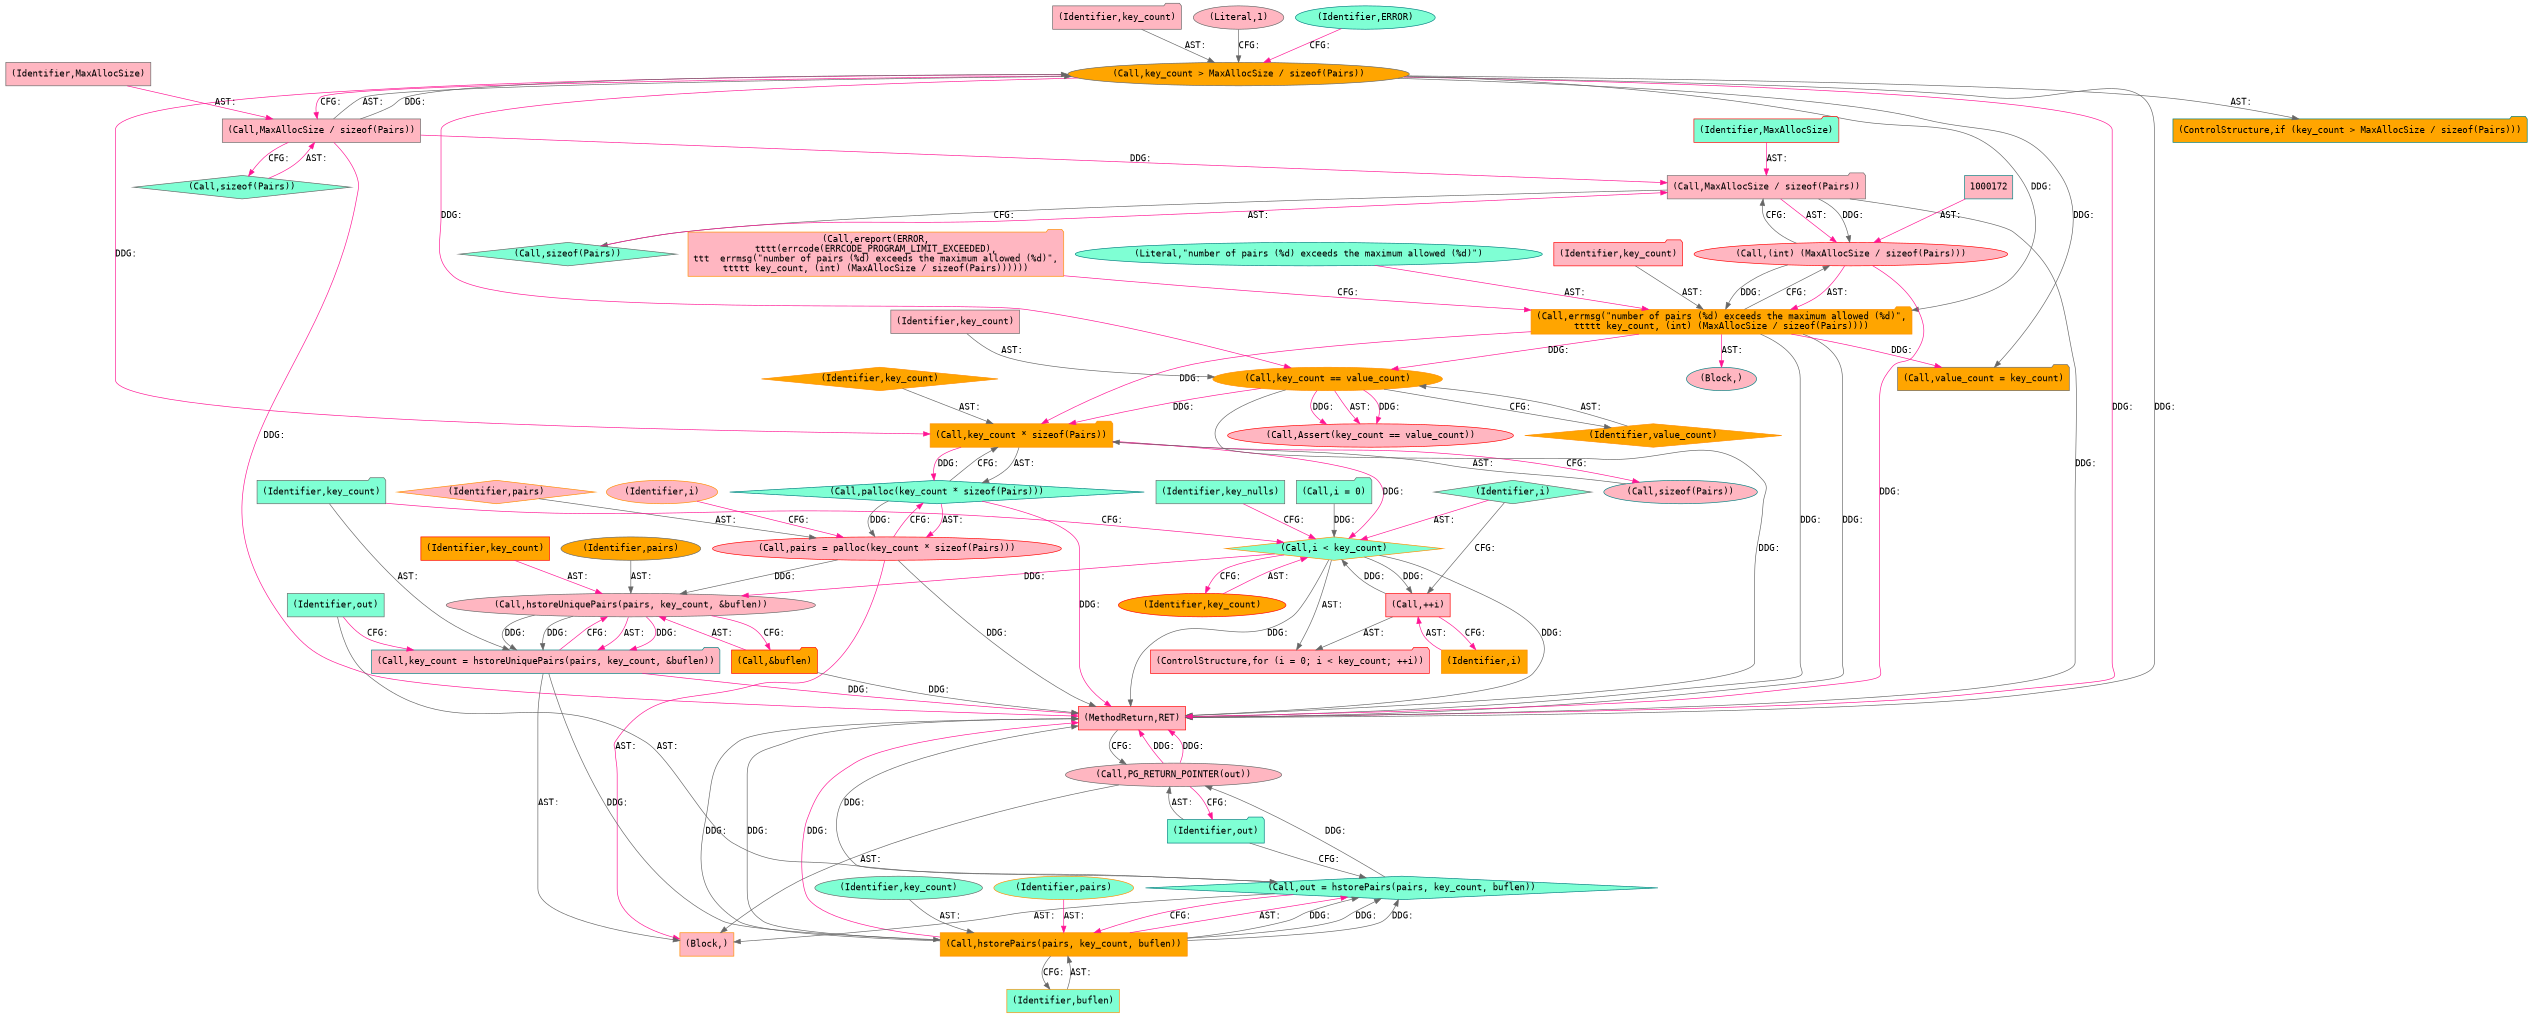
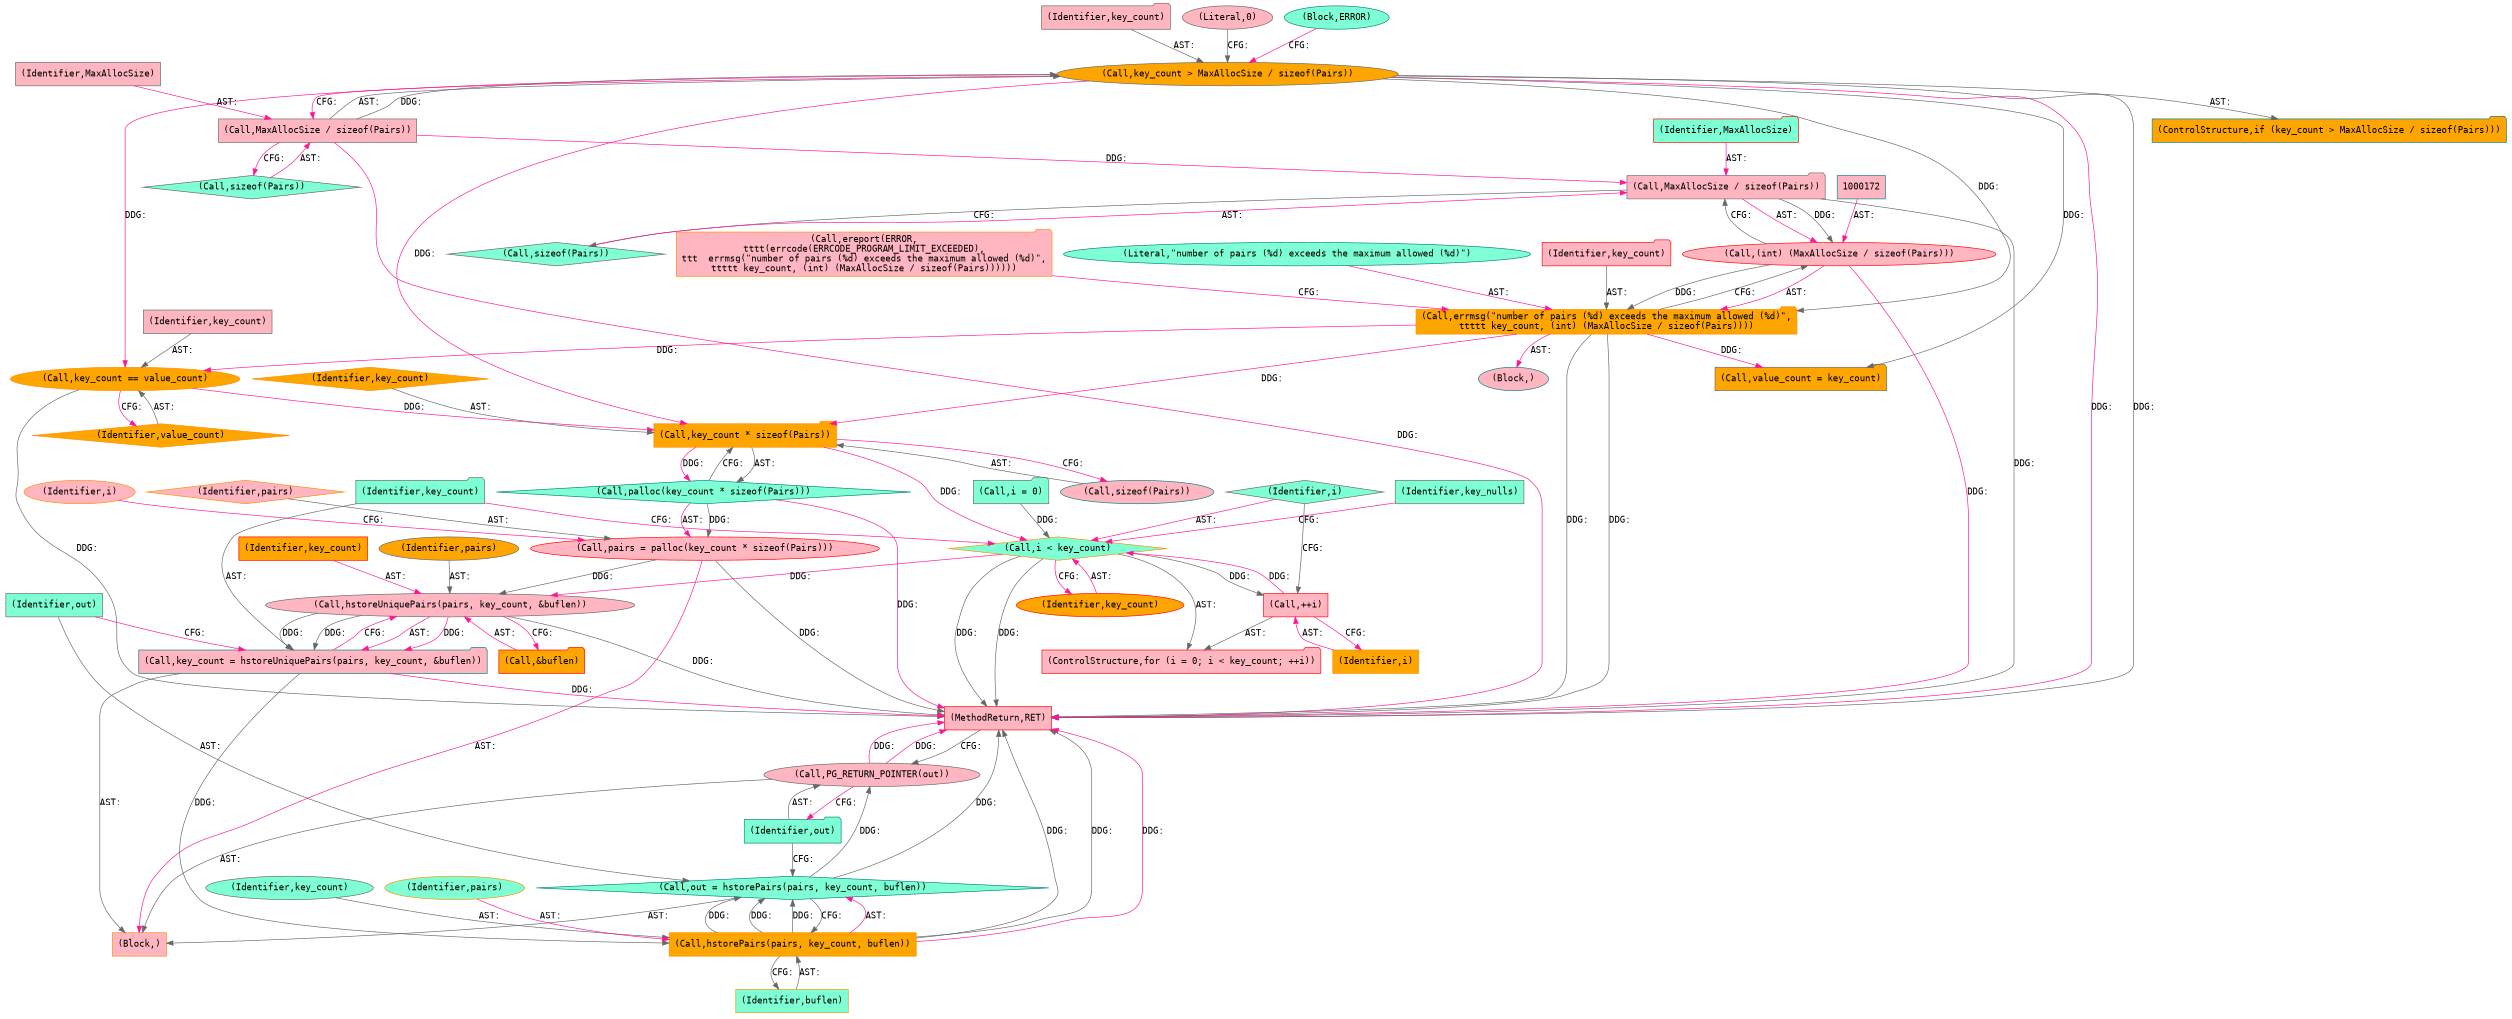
(1239, 18) -> (1228, 18)
(1365, 18) -> (1337, 18)
(1494, 408) -> (120, 409)
(1371, 435) -> none
(905, 521) -> none
(1364, 582) -> (1213, 562)
(944, 697) -> (719, 681)
(1196, 907) -> (821, 912)
